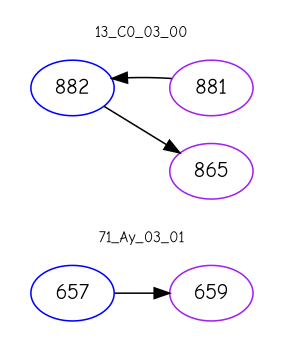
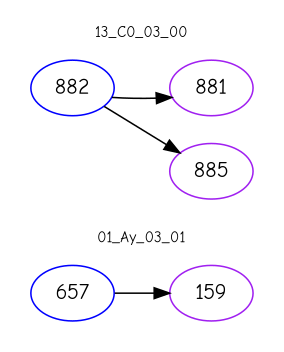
(150, 78) -> (134, 98)
(211, 171) -> (211, 171)
(142, 238) -> (142, 238)
(211, 293) -> (211, 293)
